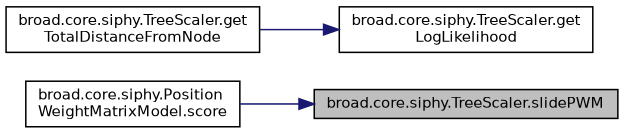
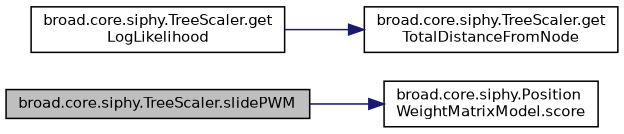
(292, 30) -> (317, 30)
(270, 104) -> (339, 104)
